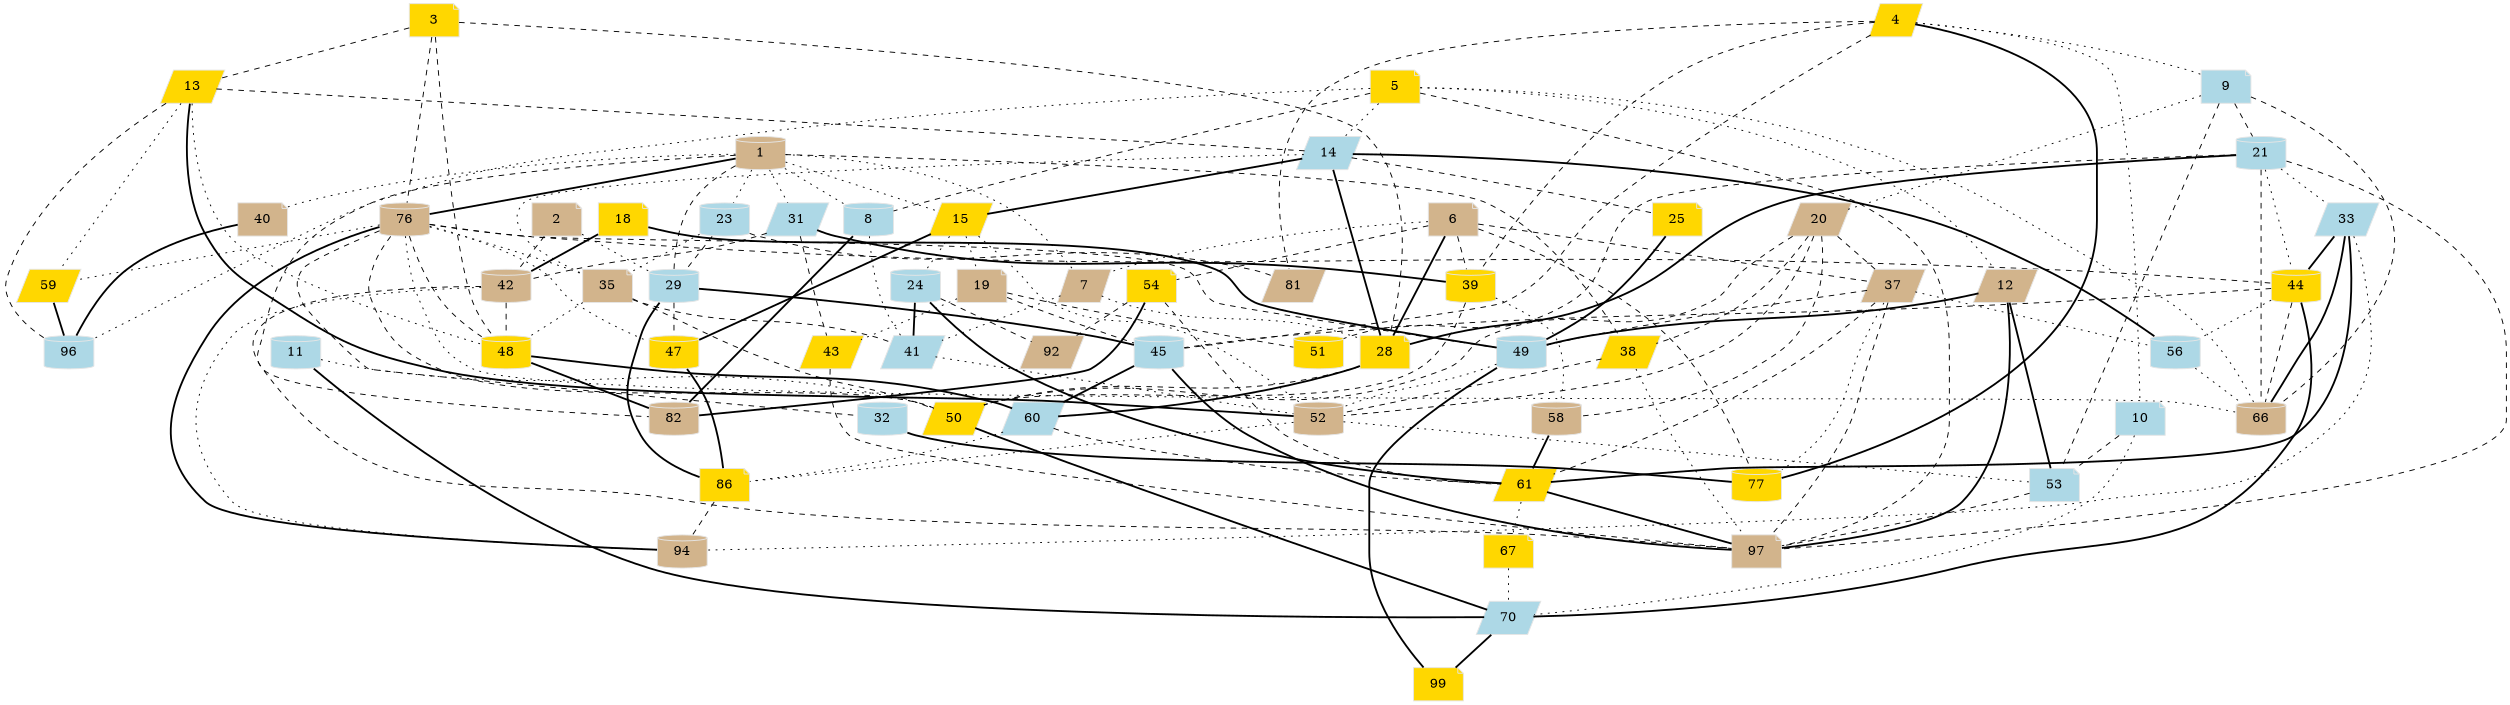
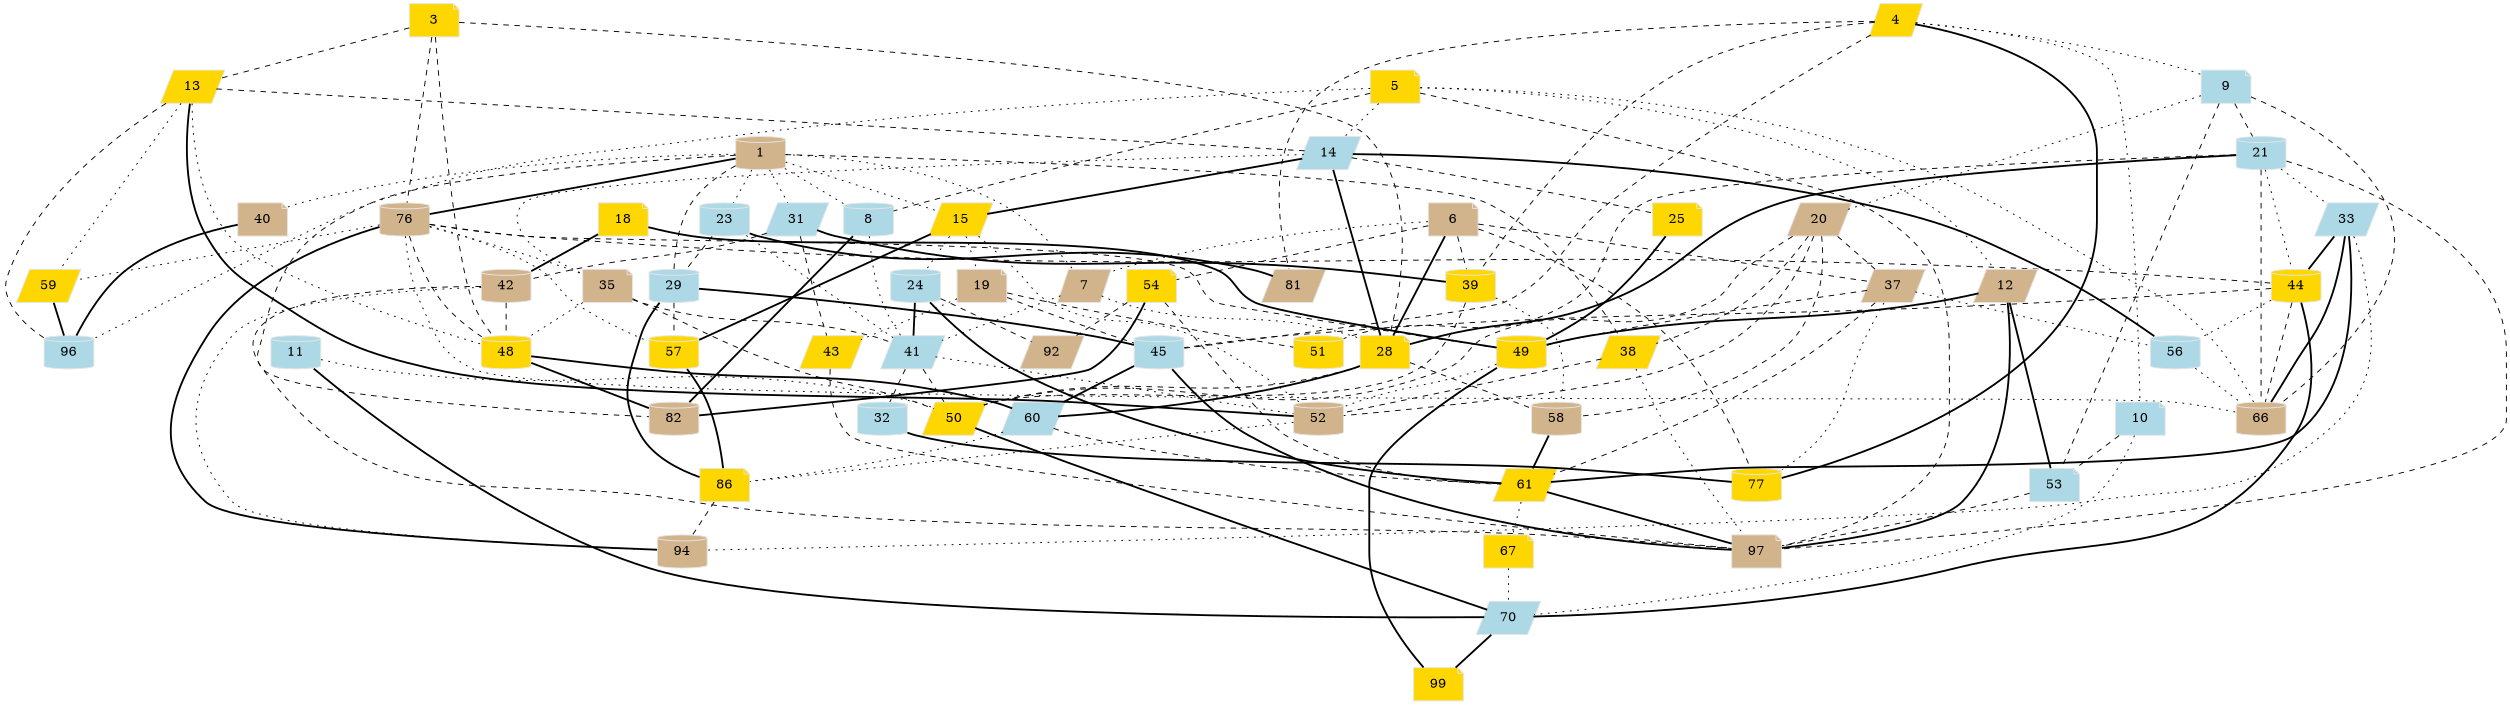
(557, 219) -> none
(666, 253) -> (824, 289)
(1011, 256) -> (1011, 256)
(674, 352) -> (674, 352)
(1521, 352) -> (1521, 352)
(352, 355) -> (901, 378)
none -> (1462, 382)
(601, 392) -> (933, 384)
(1848, 428) -> none
(1669, 450) -> none
